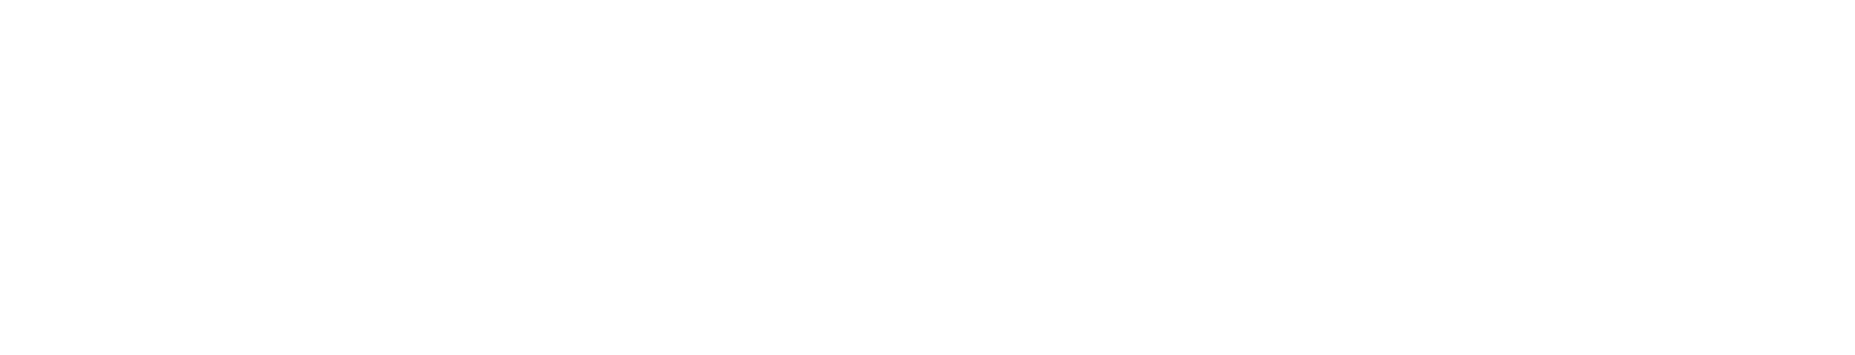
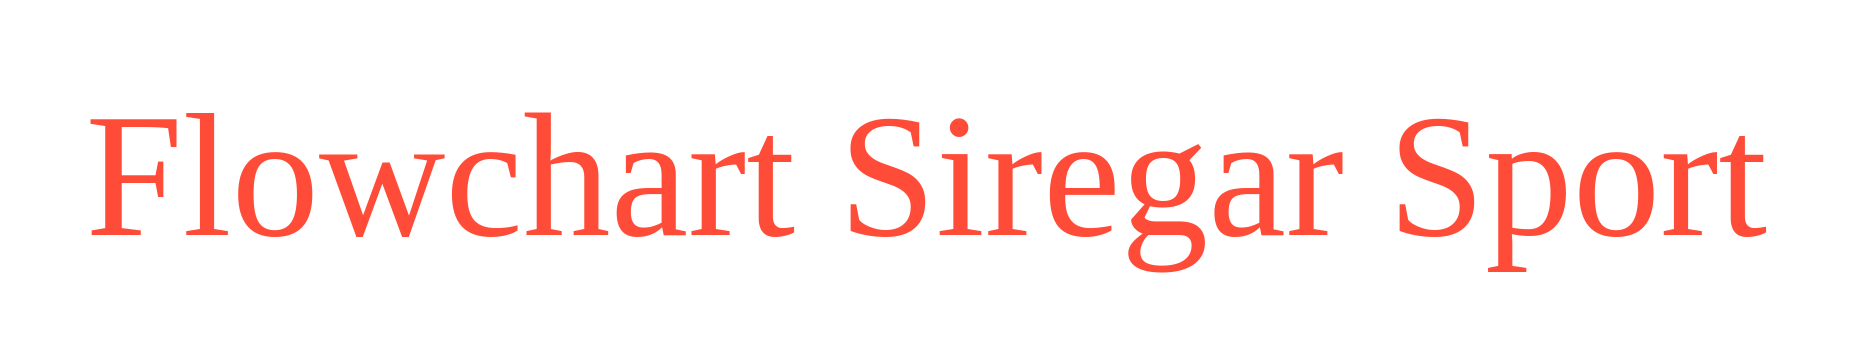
none -> (926, 176)
